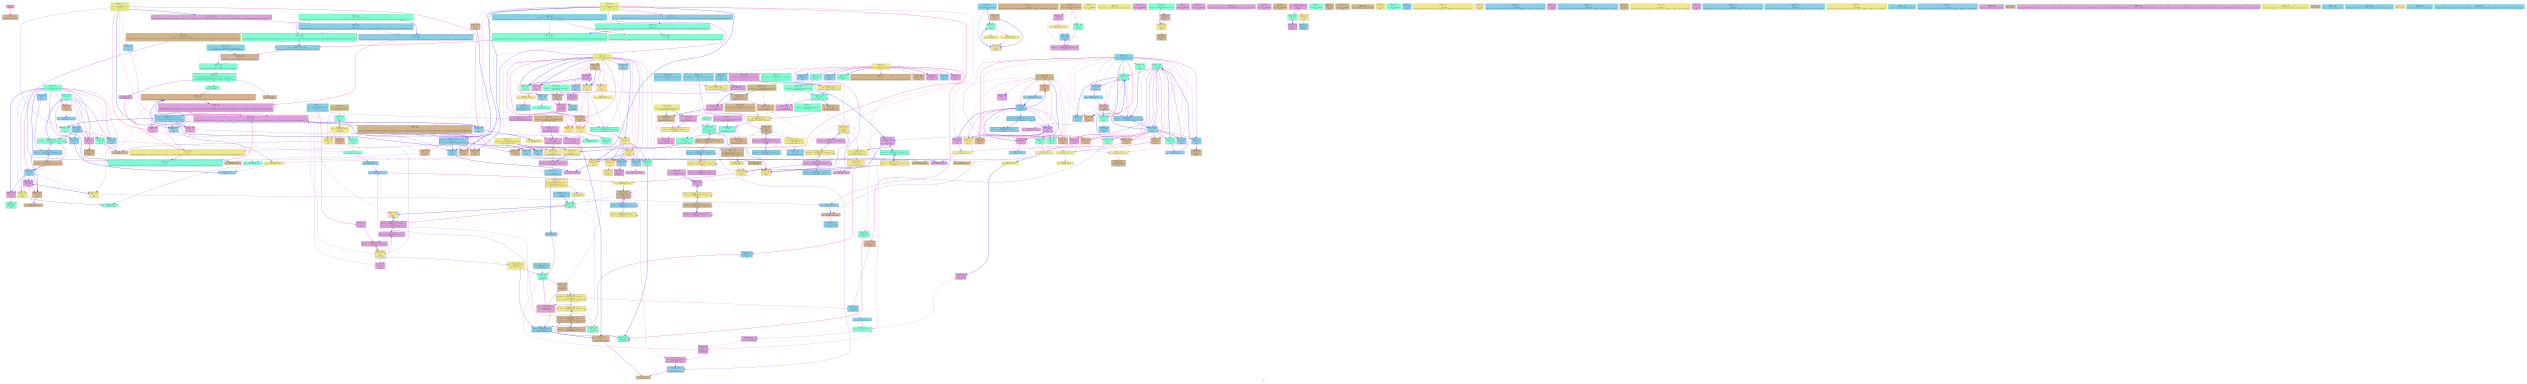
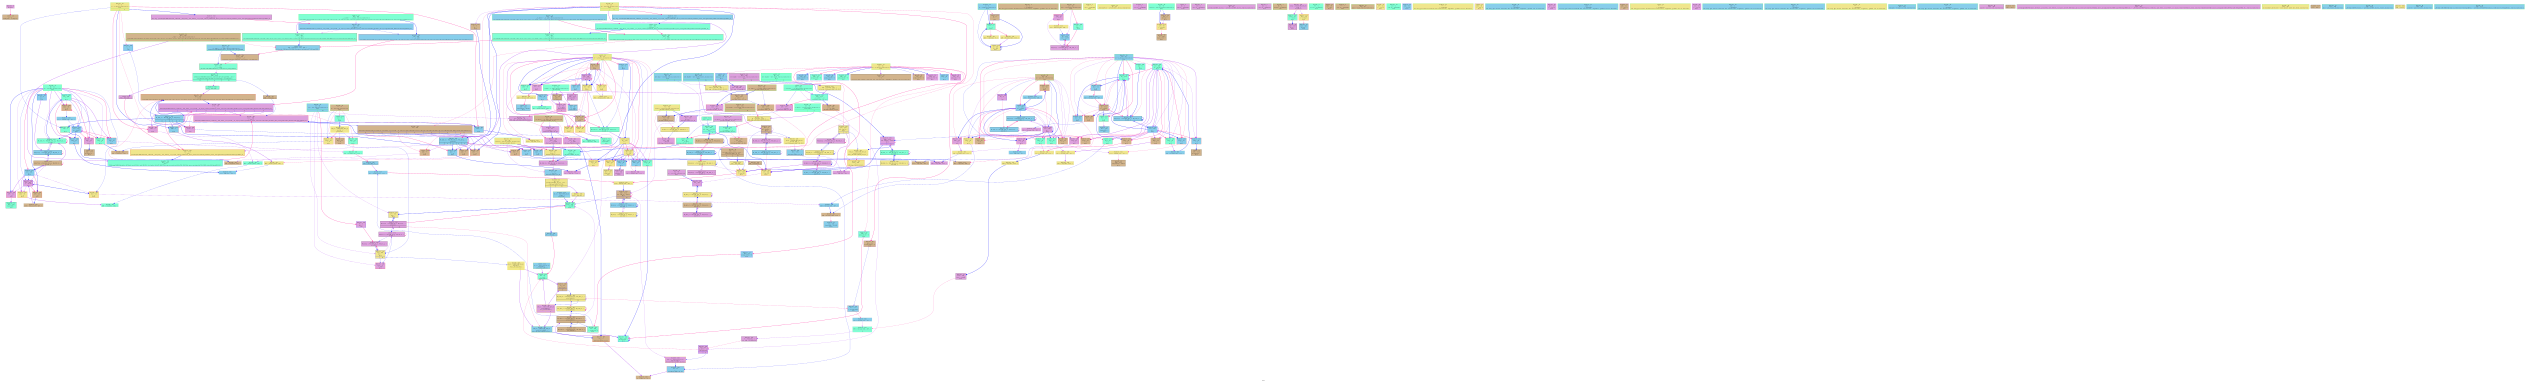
(572, 153) -> (572, 153)
